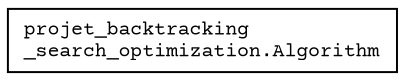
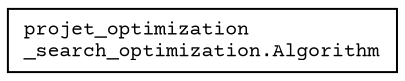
(202, 40) -> (202, 40)
